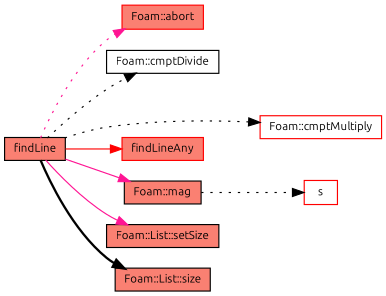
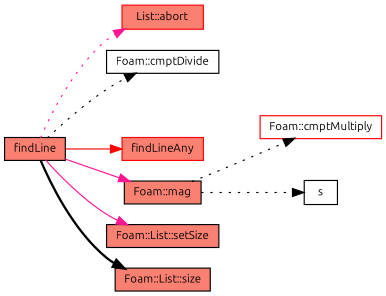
(163, 17) -> (163, 17)
(156, 122) -> (238, 163)
(321, 192) -> (321, 192)
